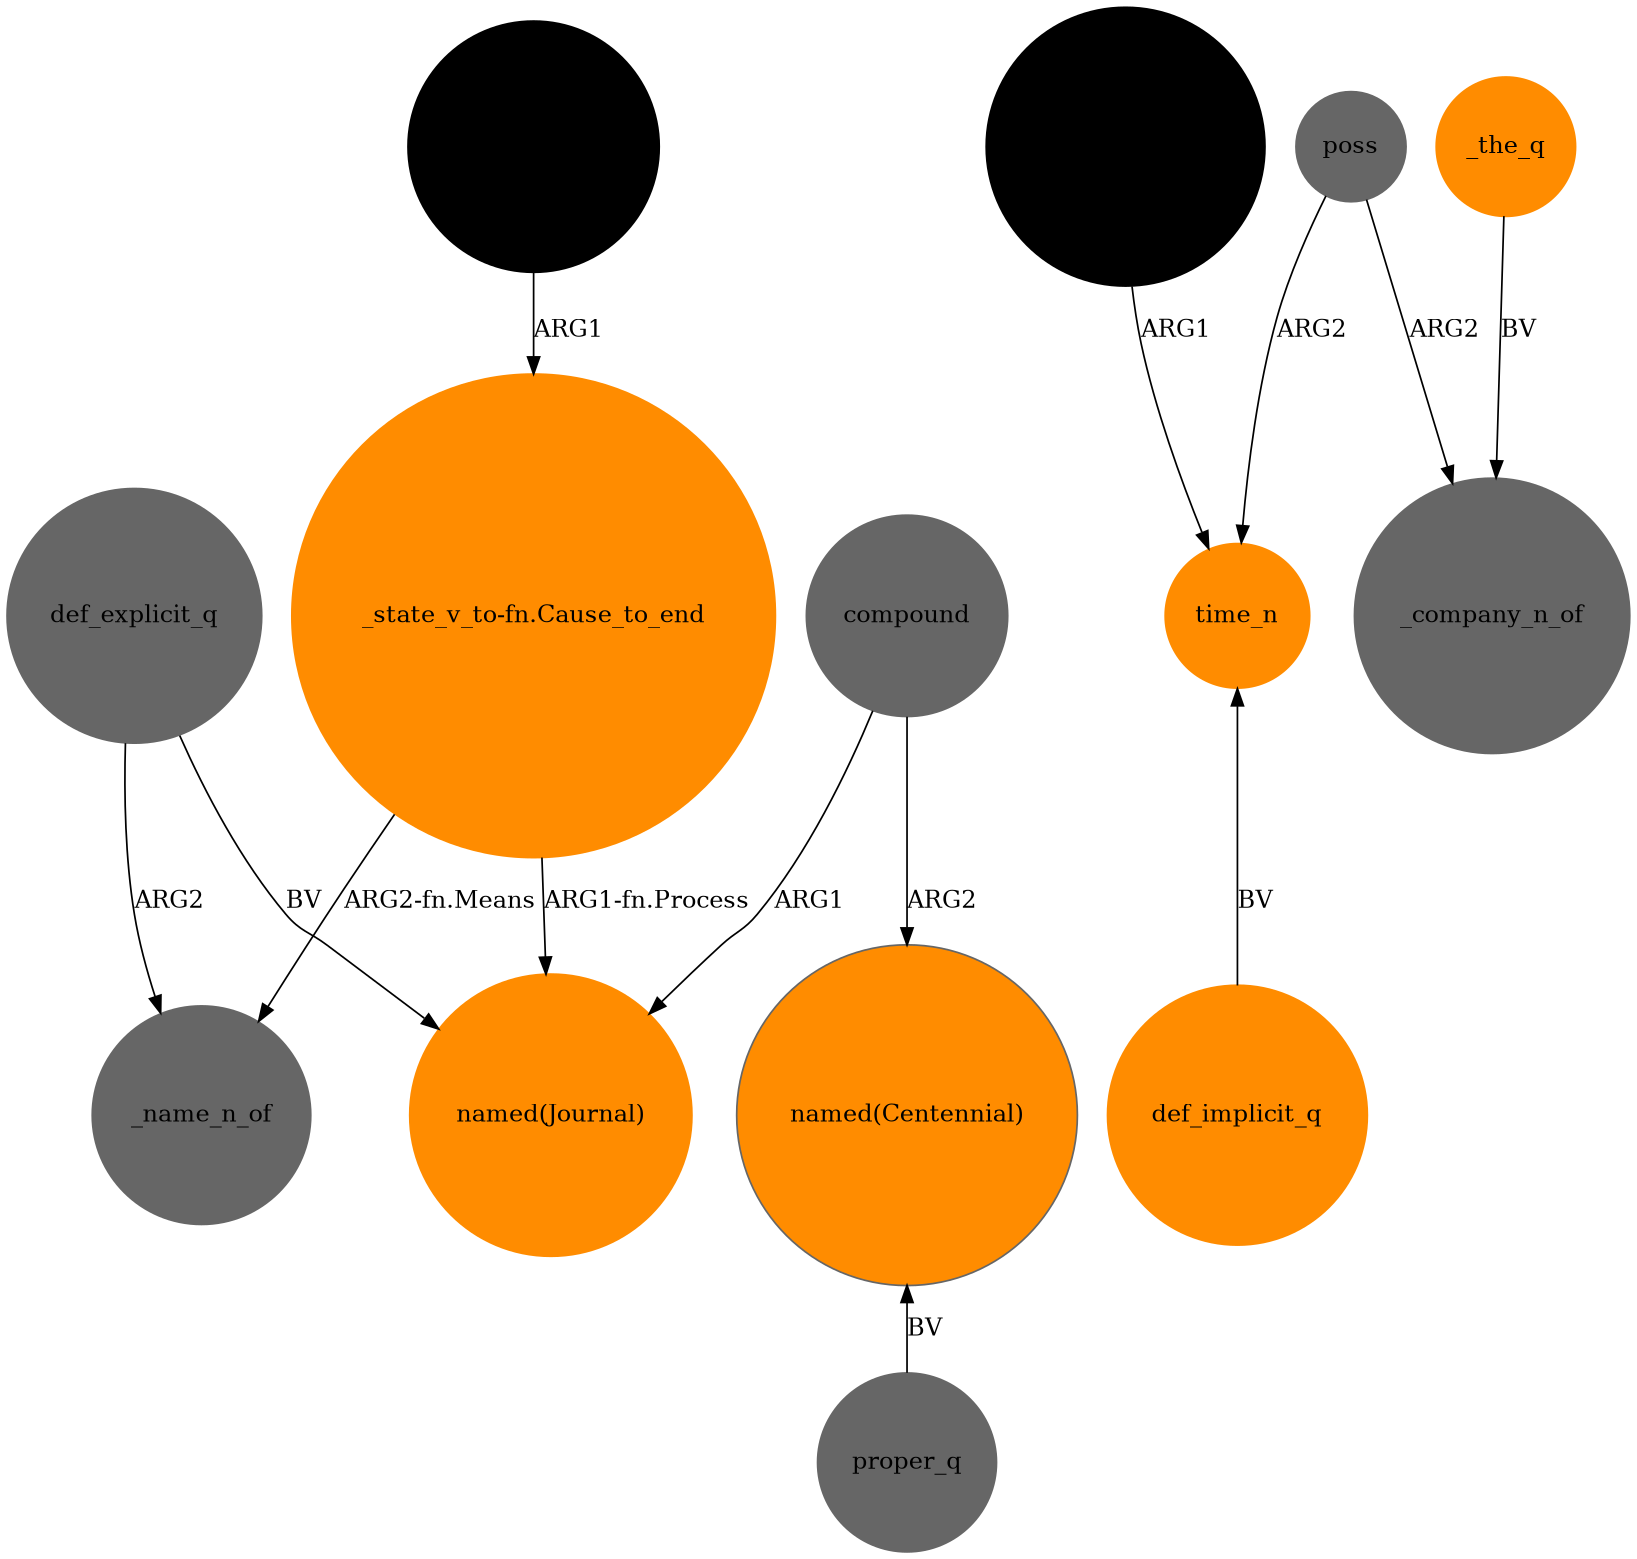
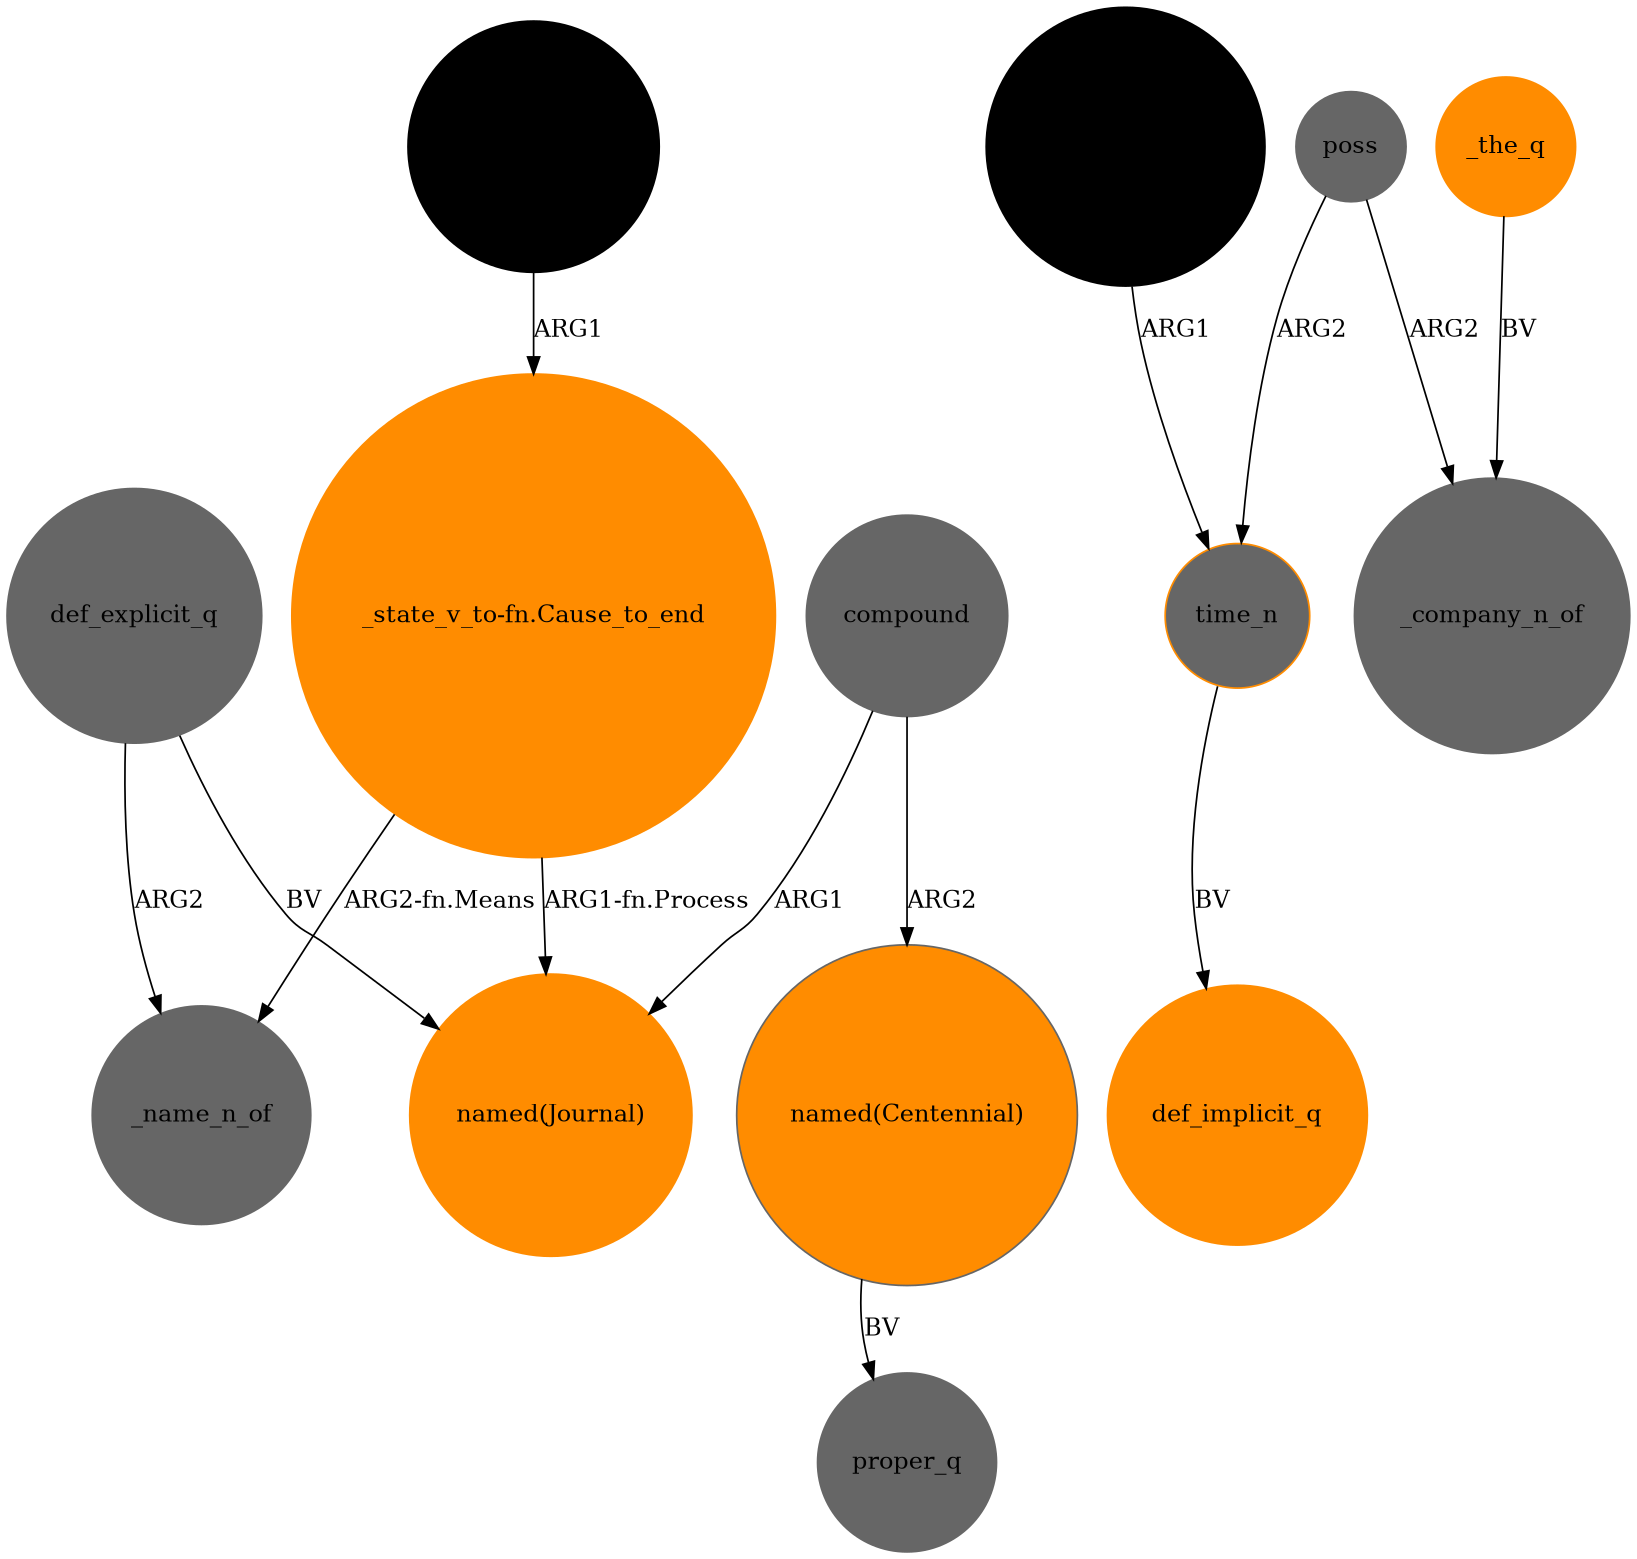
(1237, 616) -> (1237, 616)
(1237, 846) -> (1194, 828)
(907, 1338) -> (861, 1321)
